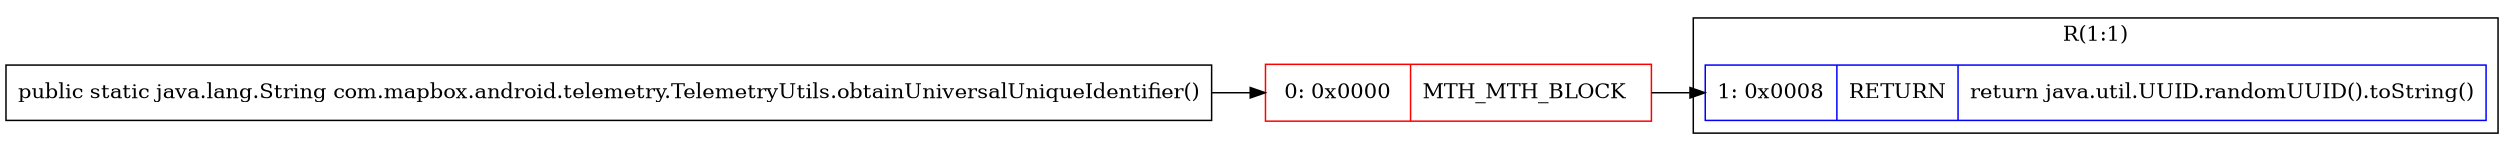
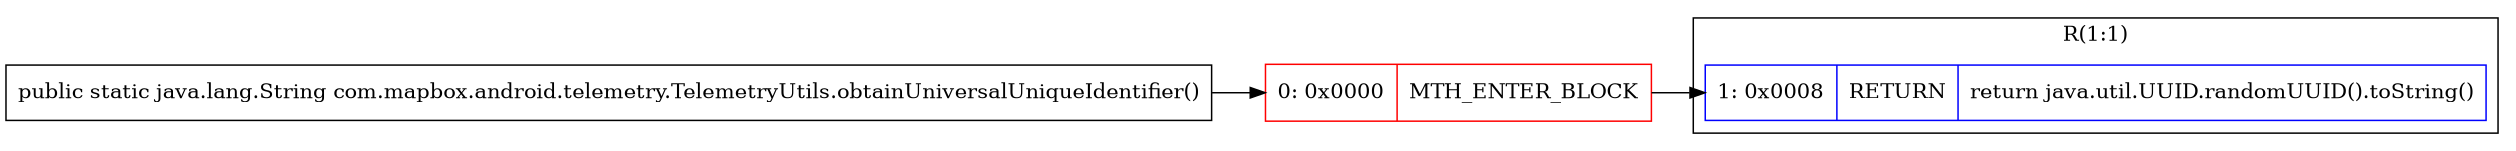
(1524, 92) -> (1524, 92)
